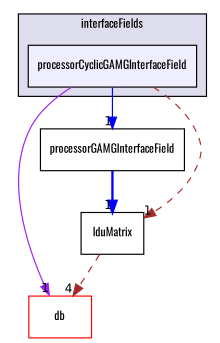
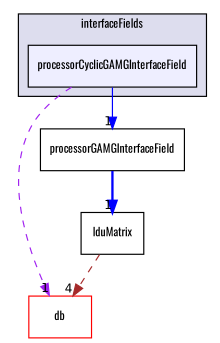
(201, 149) -> none
(19, 178) -> (19, 178)
